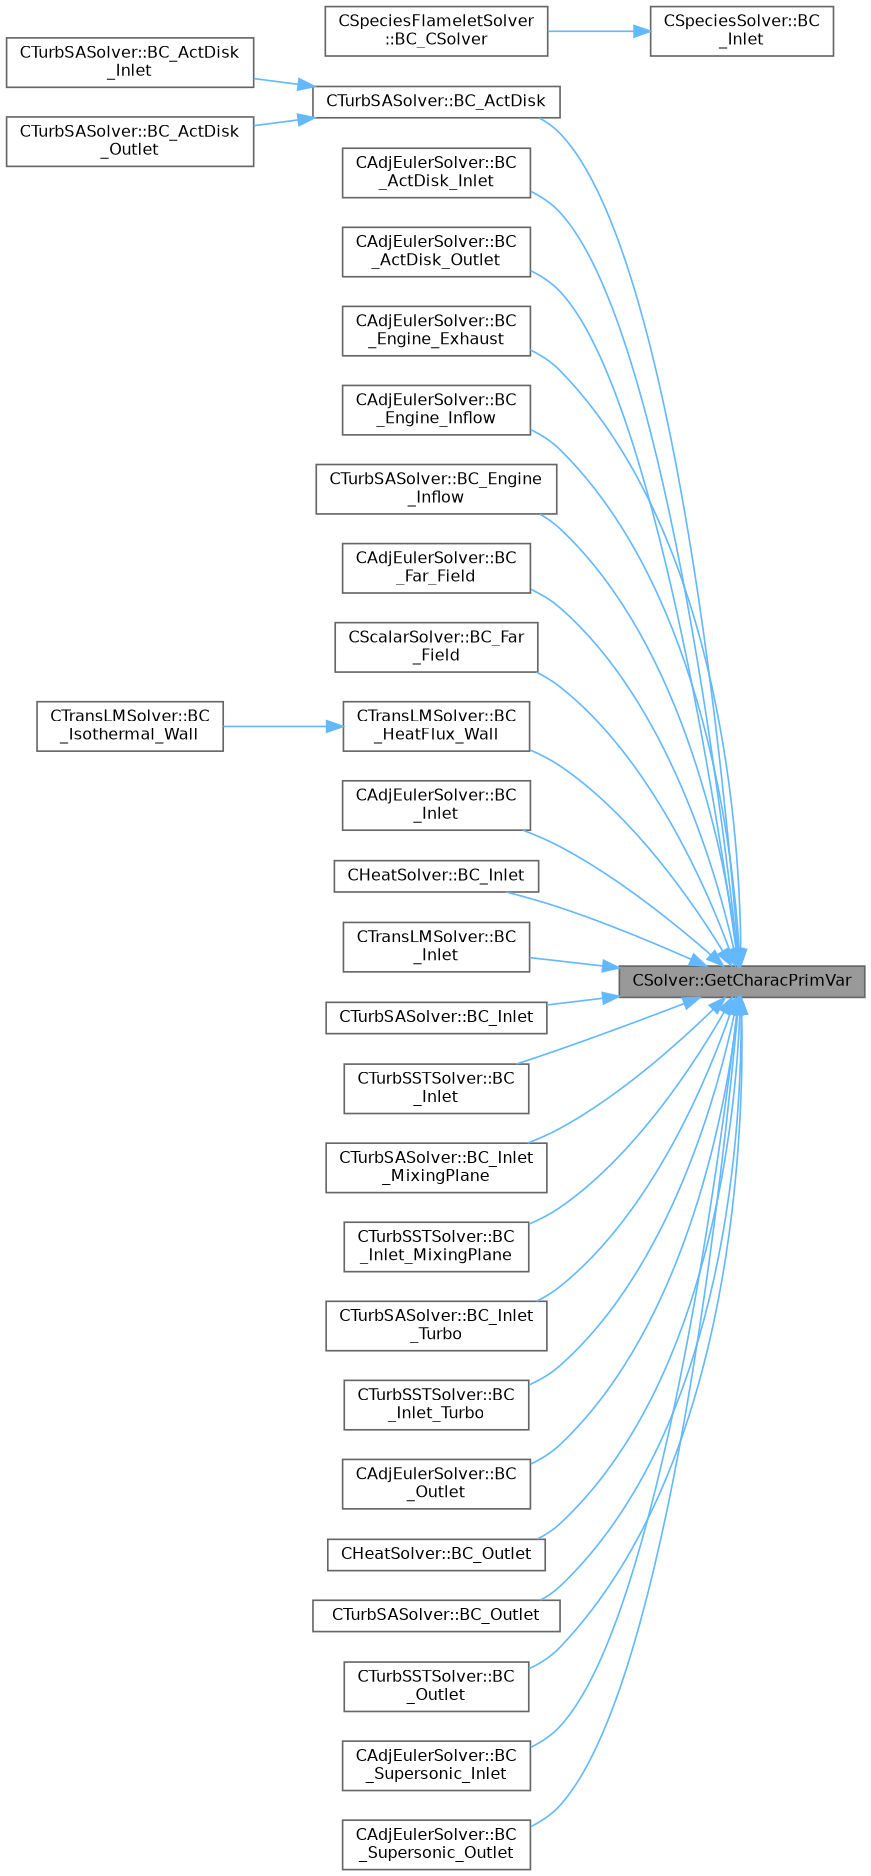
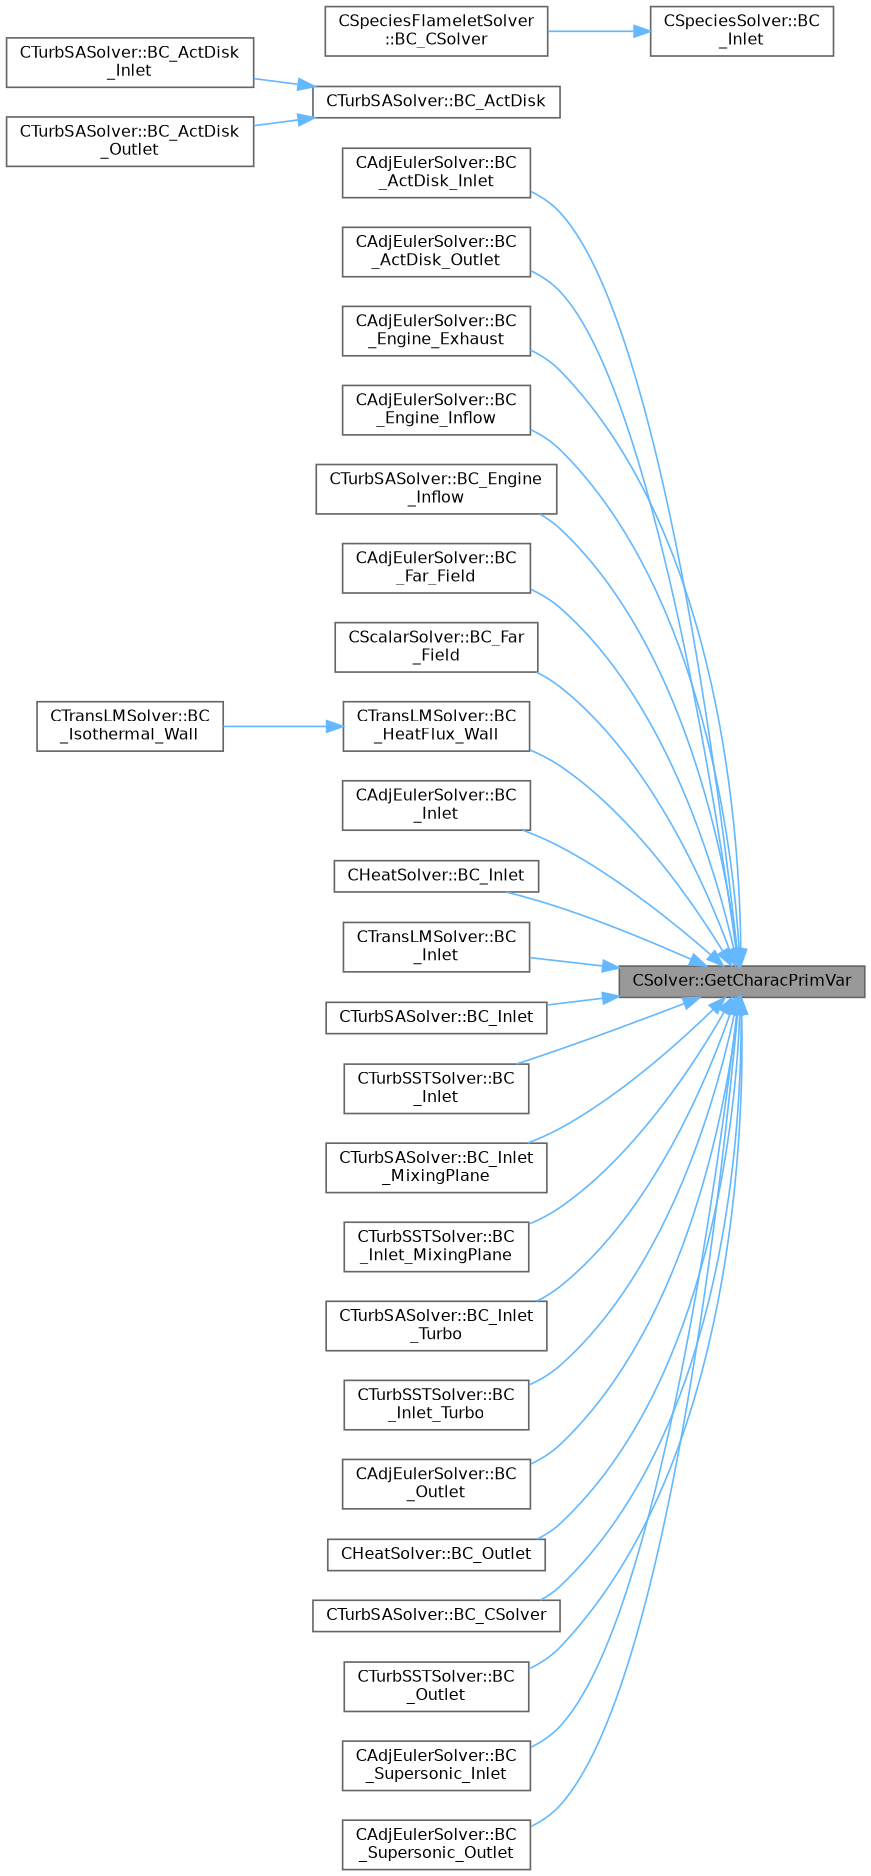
(685, 518) -> none
(437, 1616) -> (437, 1616)
